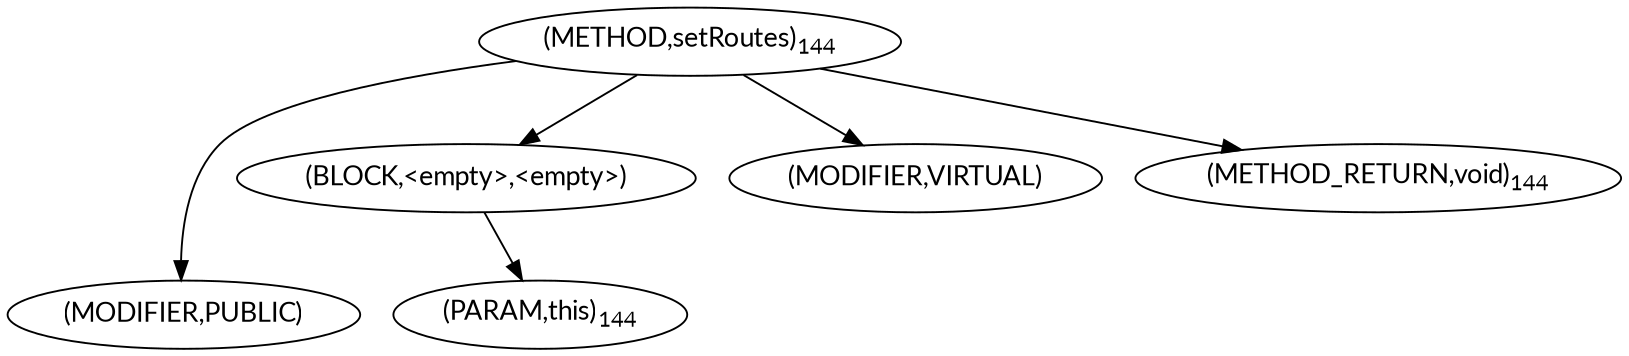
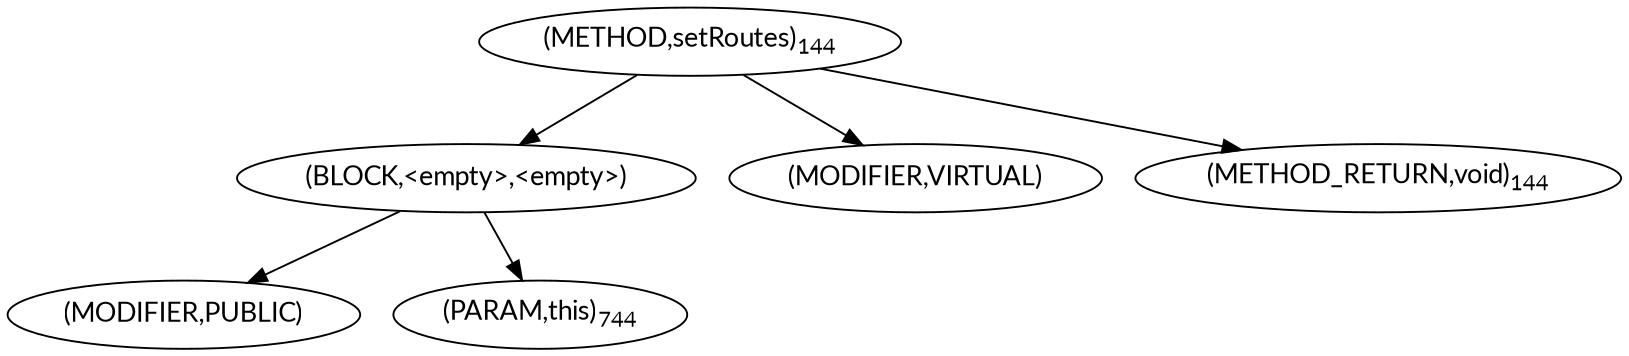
(302, 103) -> (333, 243)
(618, 312) -> (618, 312)
